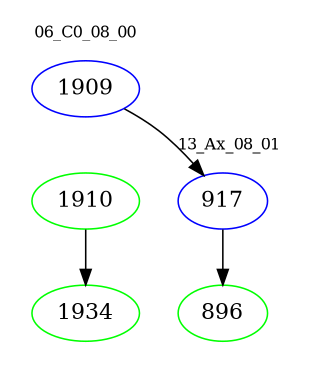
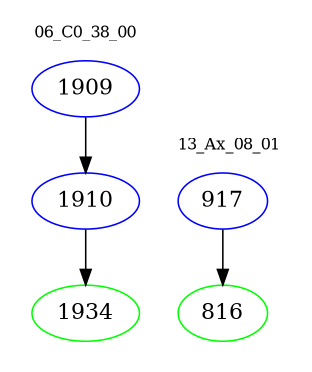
(86, 34) -> (86, 34)
(175, 145) -> (86, 137)
(86, 201) -> (86, 201)
(223, 313) -> (223, 313)
